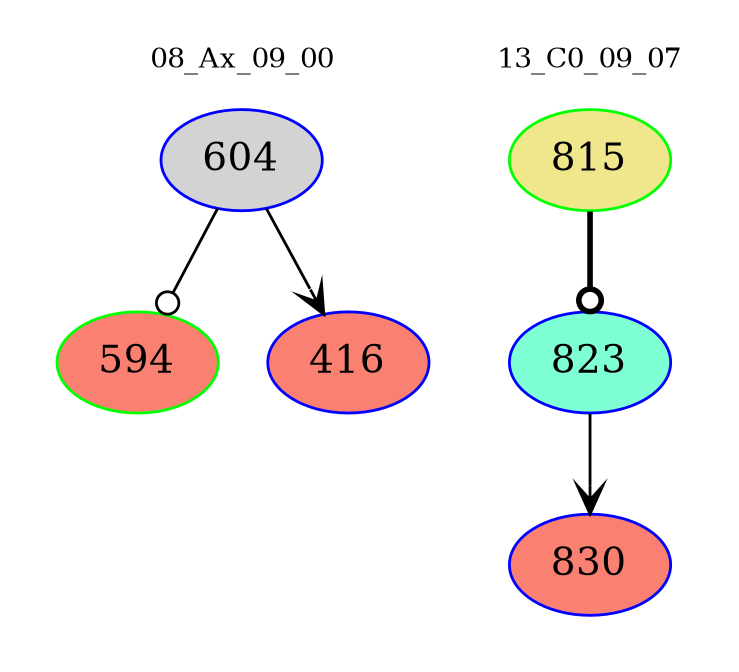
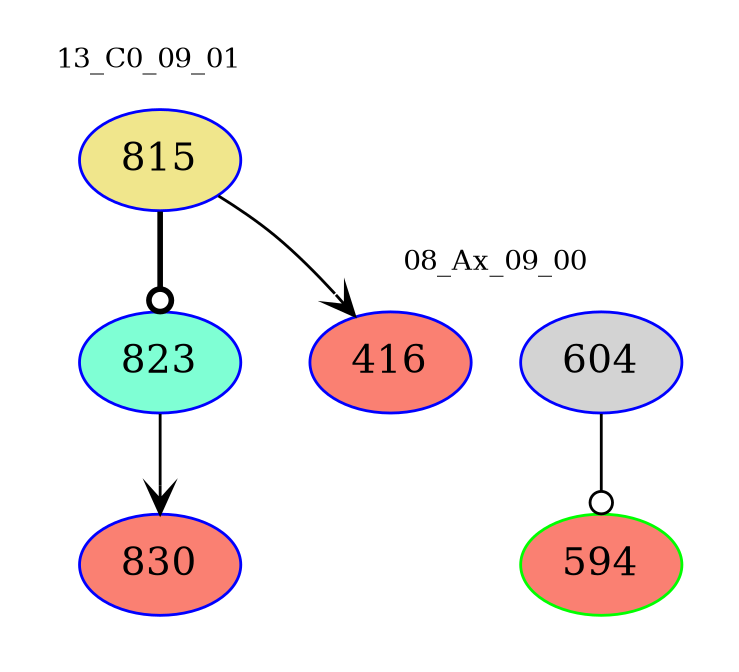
(590, 60) -> (149, 60)
(590, 160) -> (160, 160)
(288, 249) -> (306, 264)
